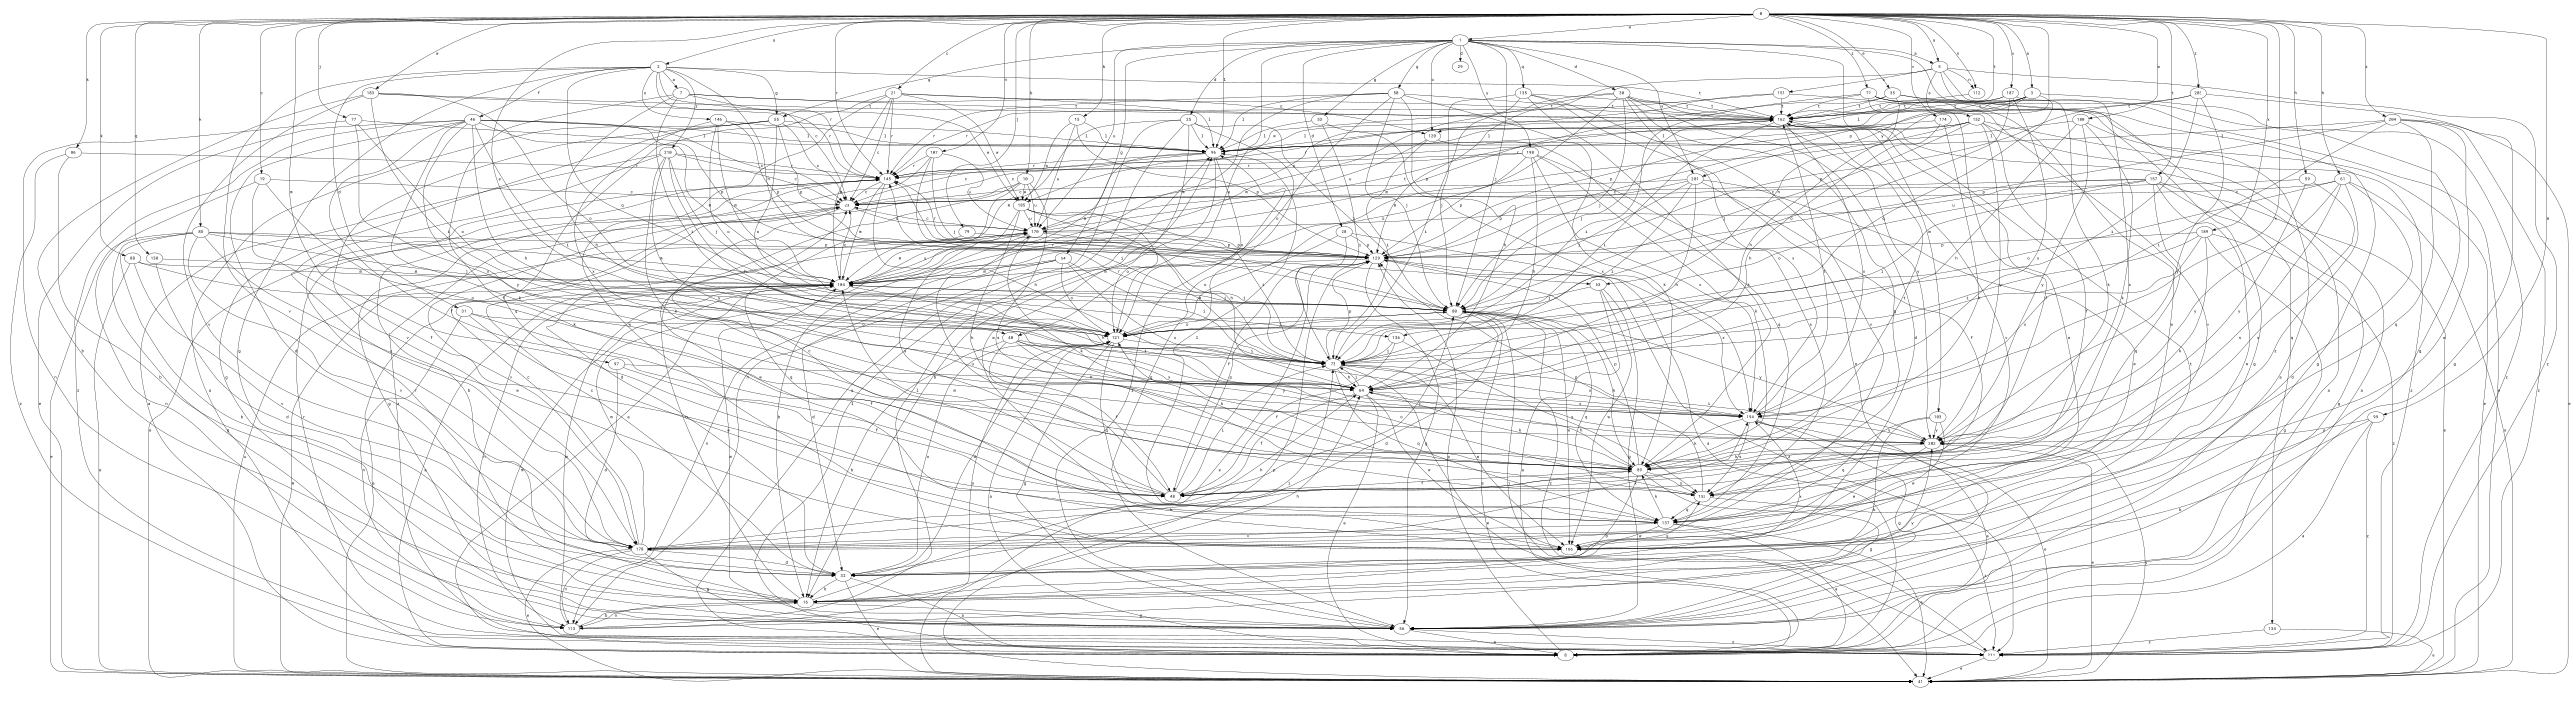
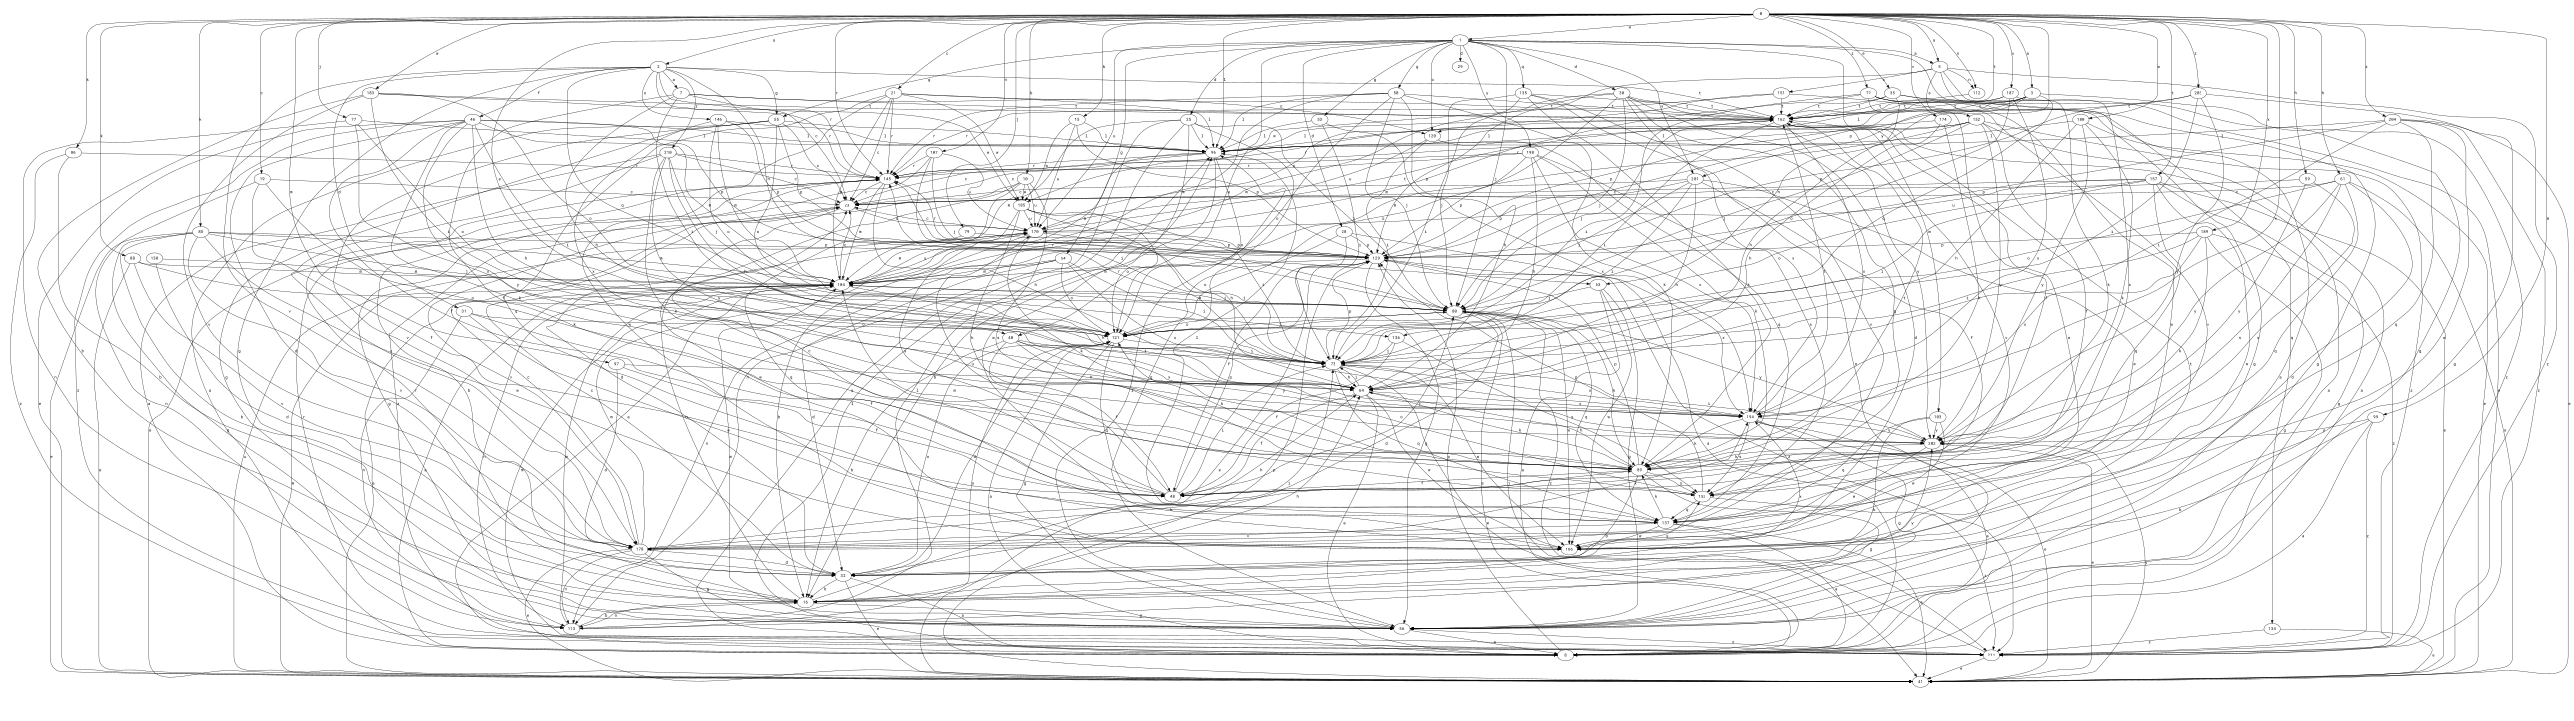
(831, 17) -> none
(676, 136) -> none
(2276, 351) -> (2276, 351)
